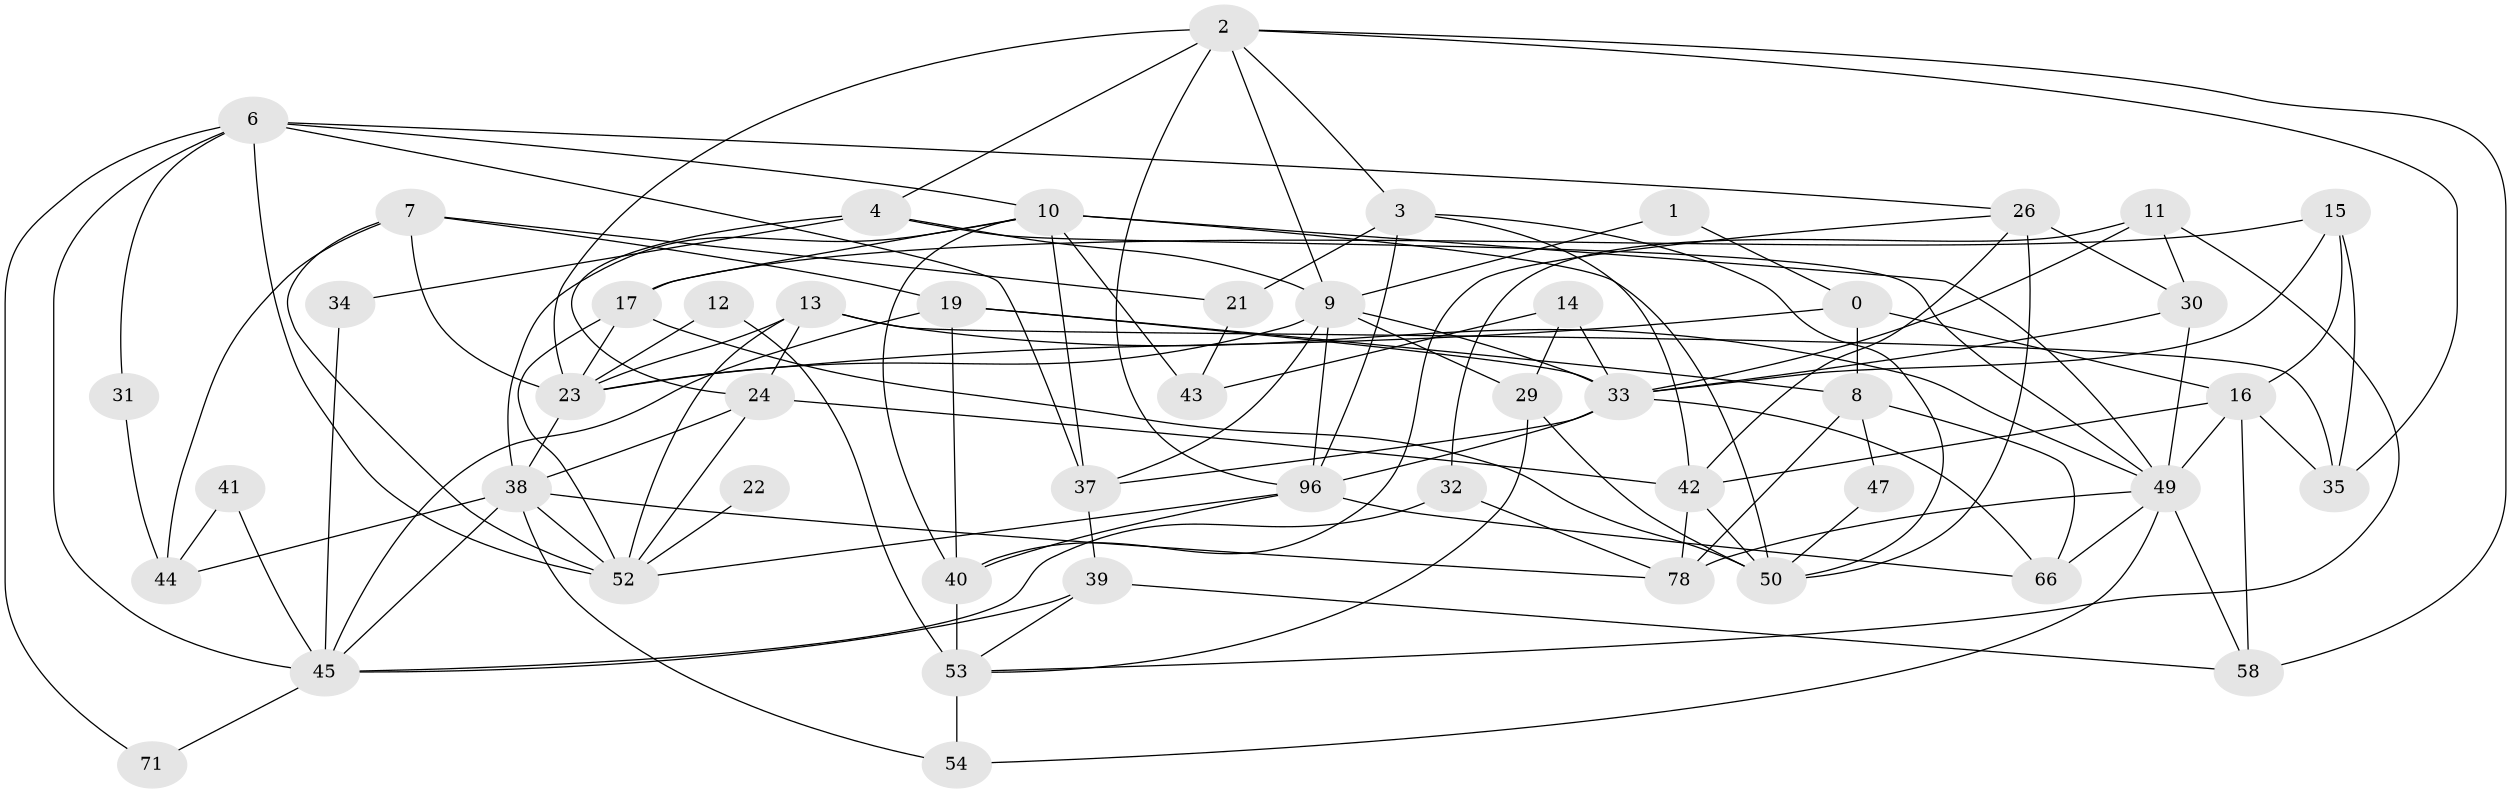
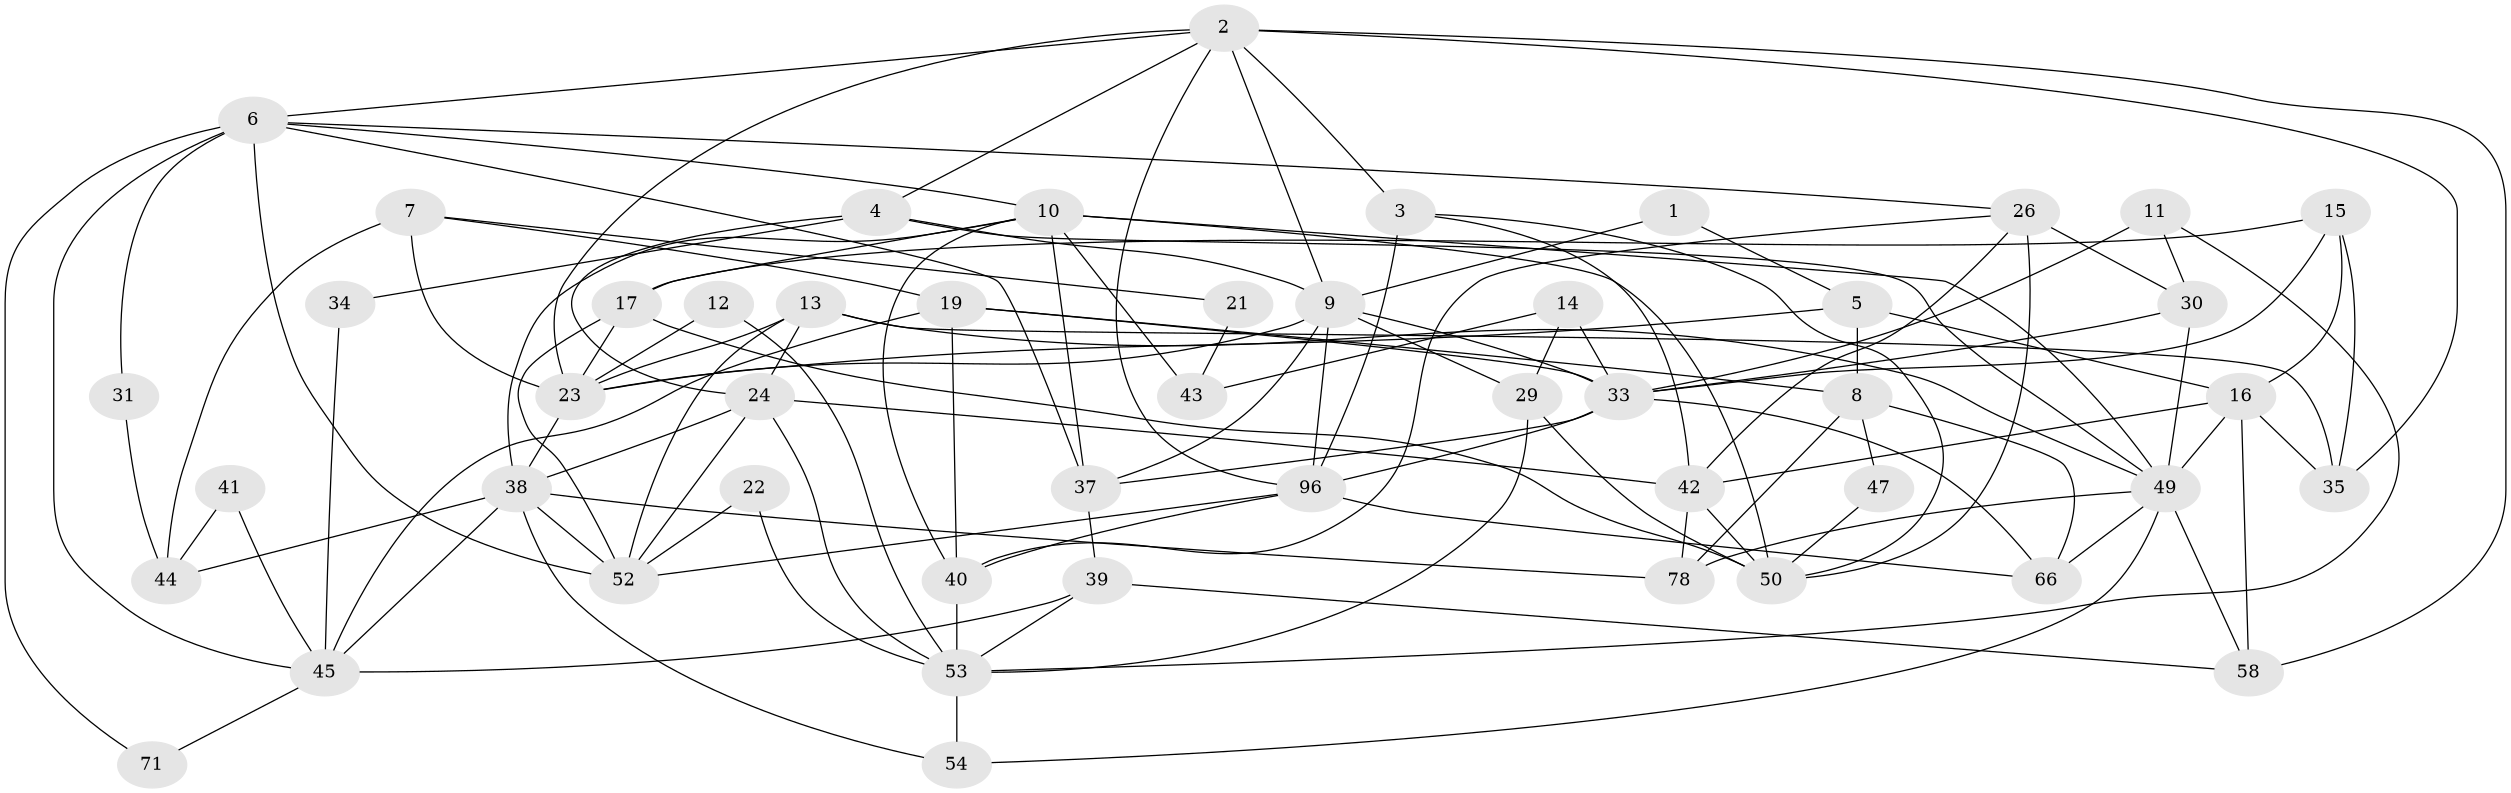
none -> (739, 74)
(1322, 257) -> none
(1857, 304) -> (1857, 304)
(372, 417) -> none
(1452, 489) -> none
none -> (831, 562)
none -> (818, 613)
